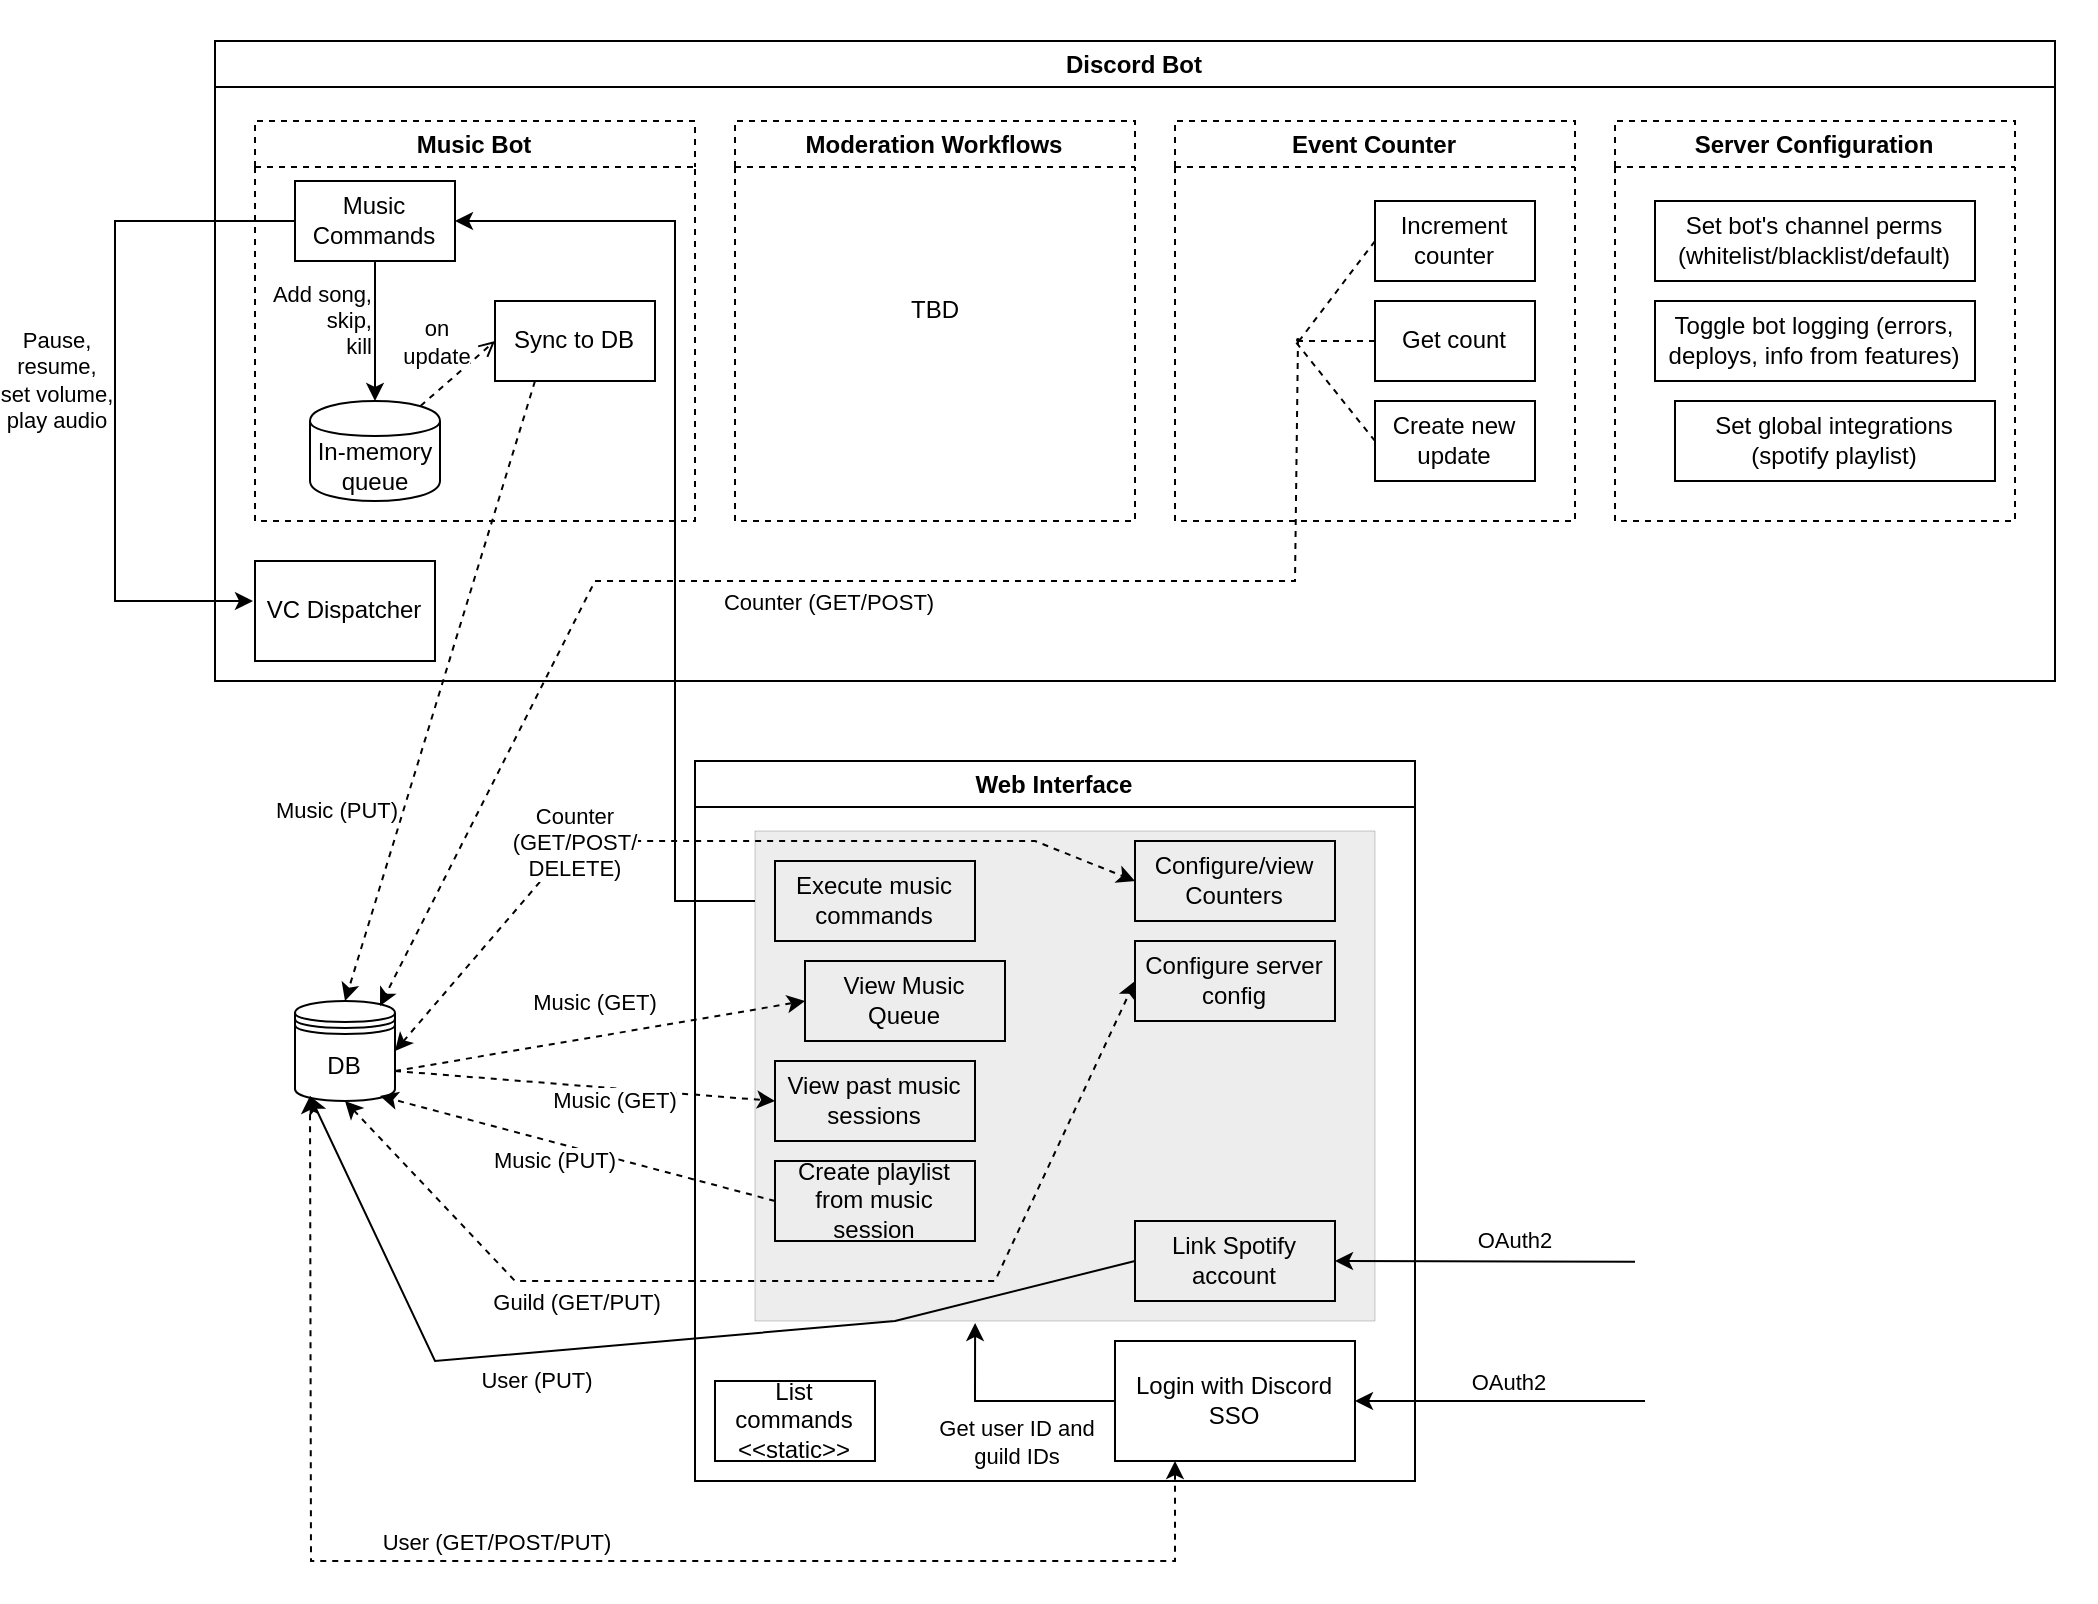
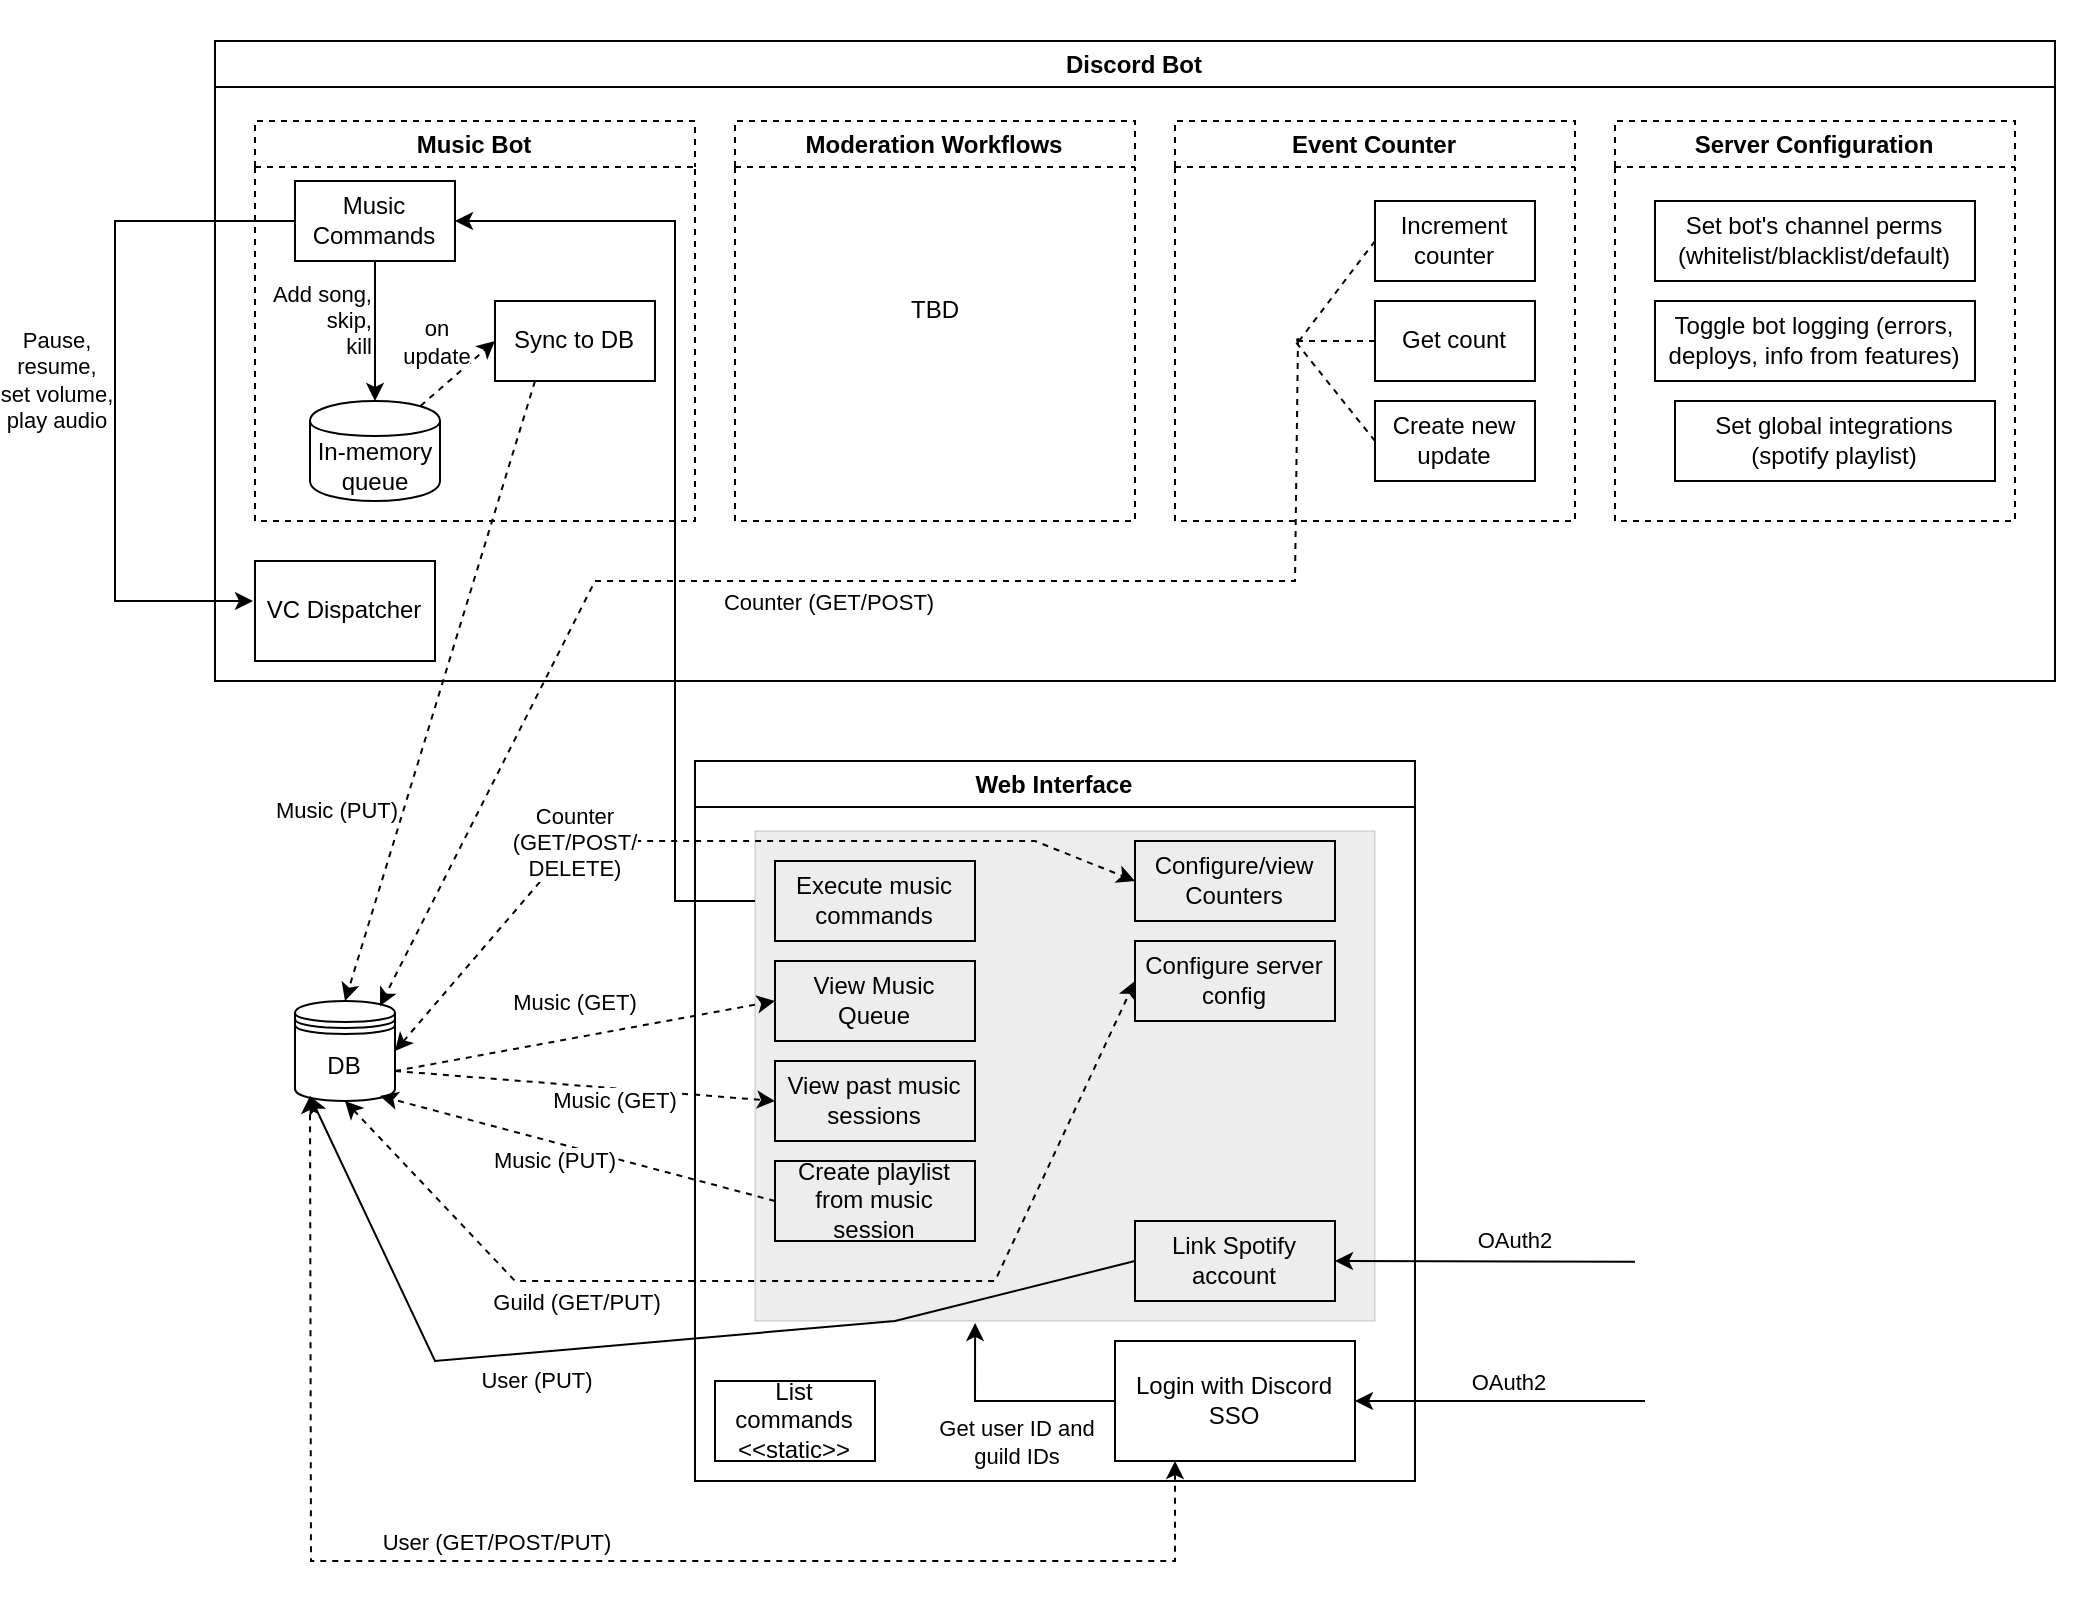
(487, 348) -> (484, 351)
(905, 1001) -> (875, 1001)
